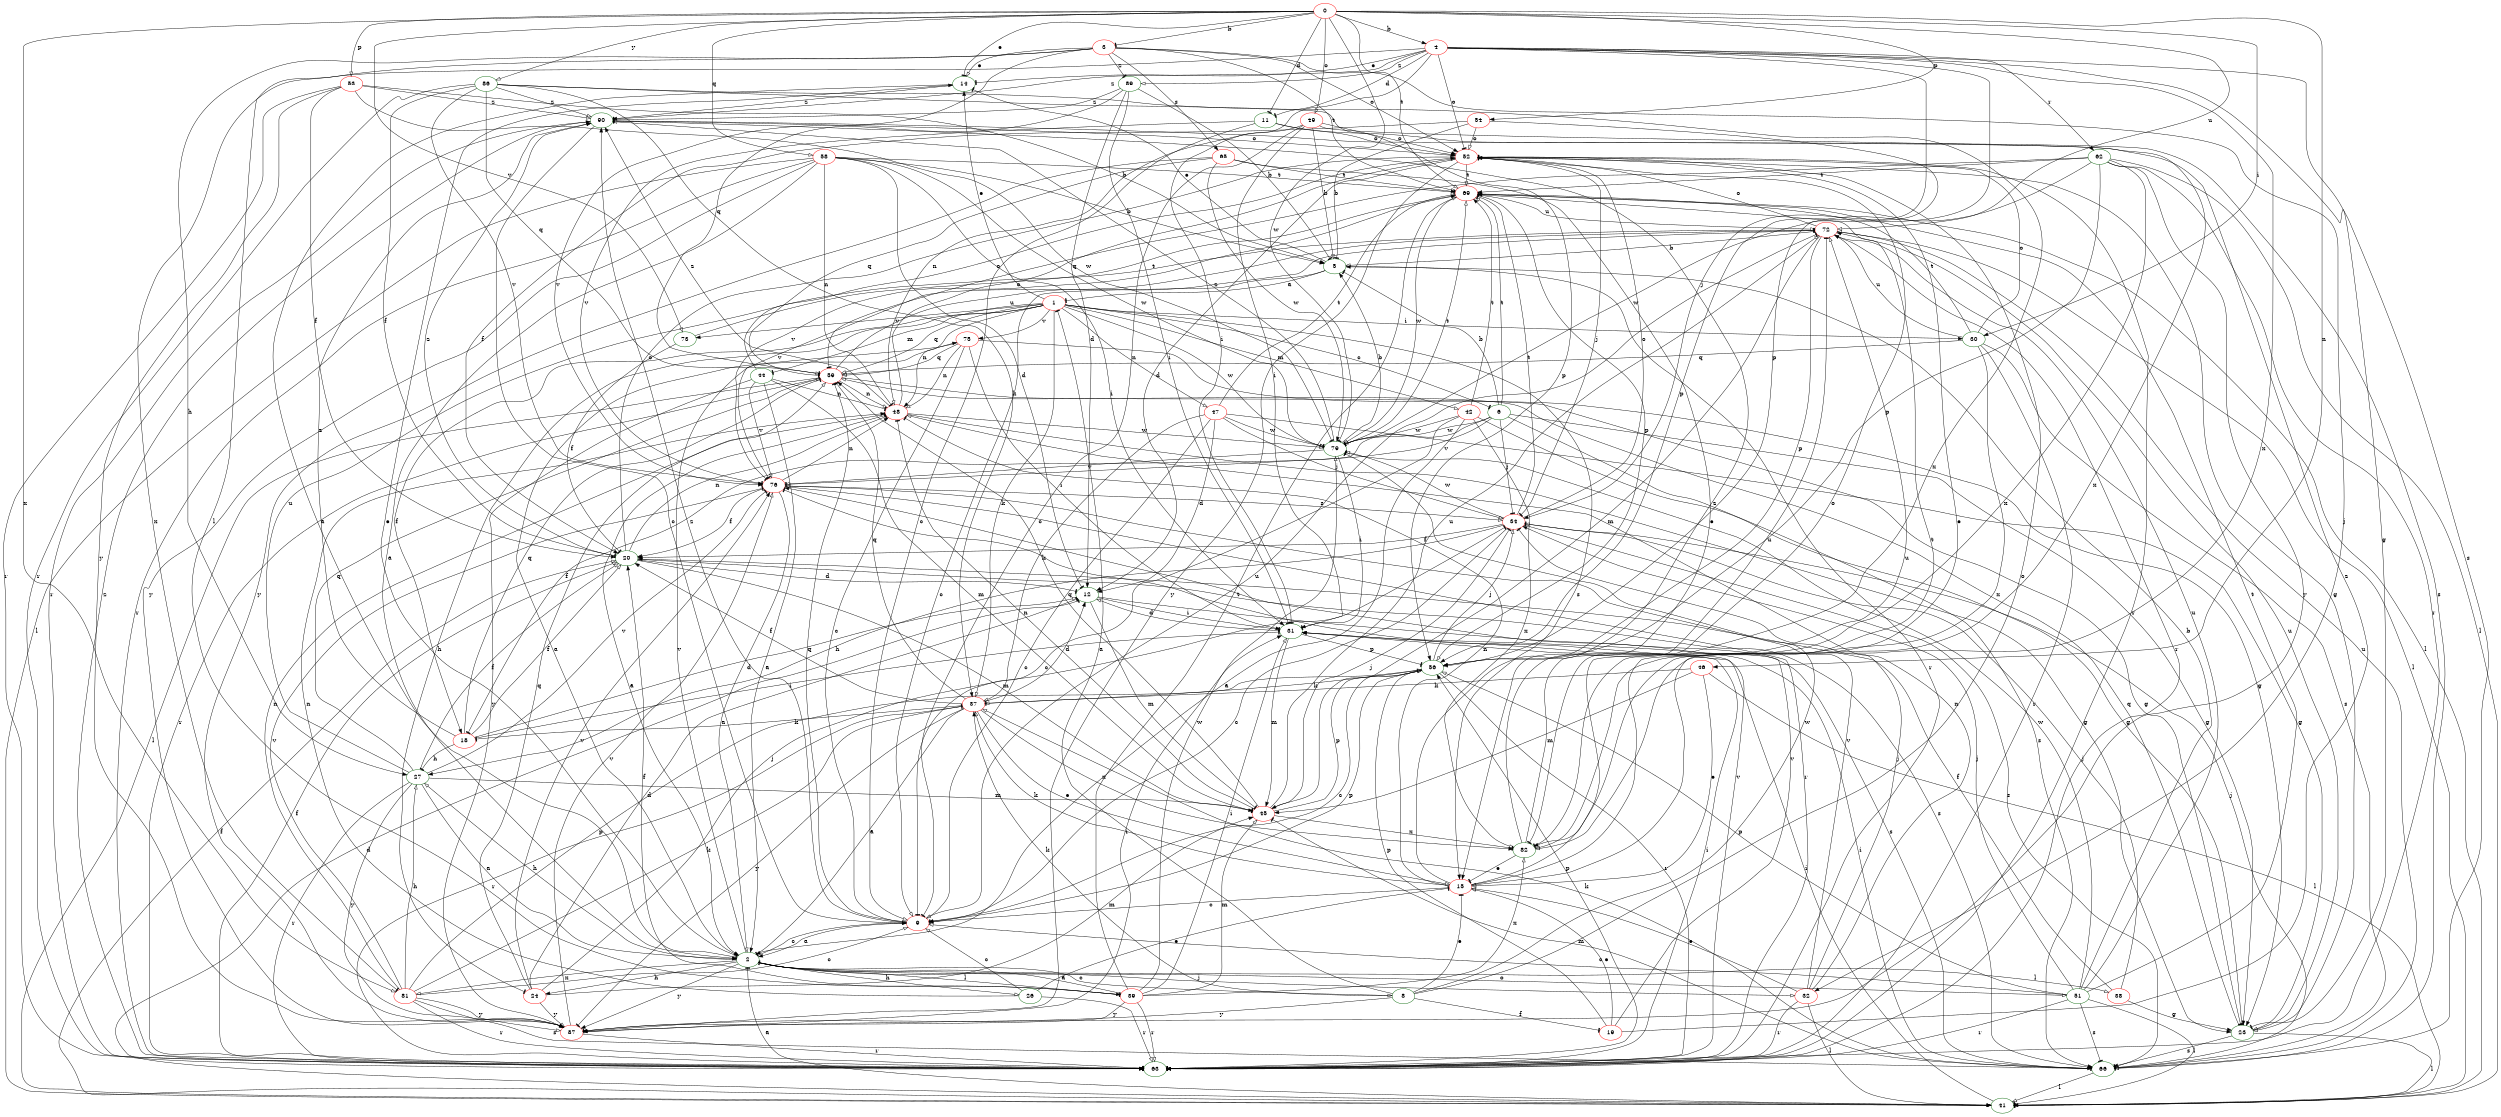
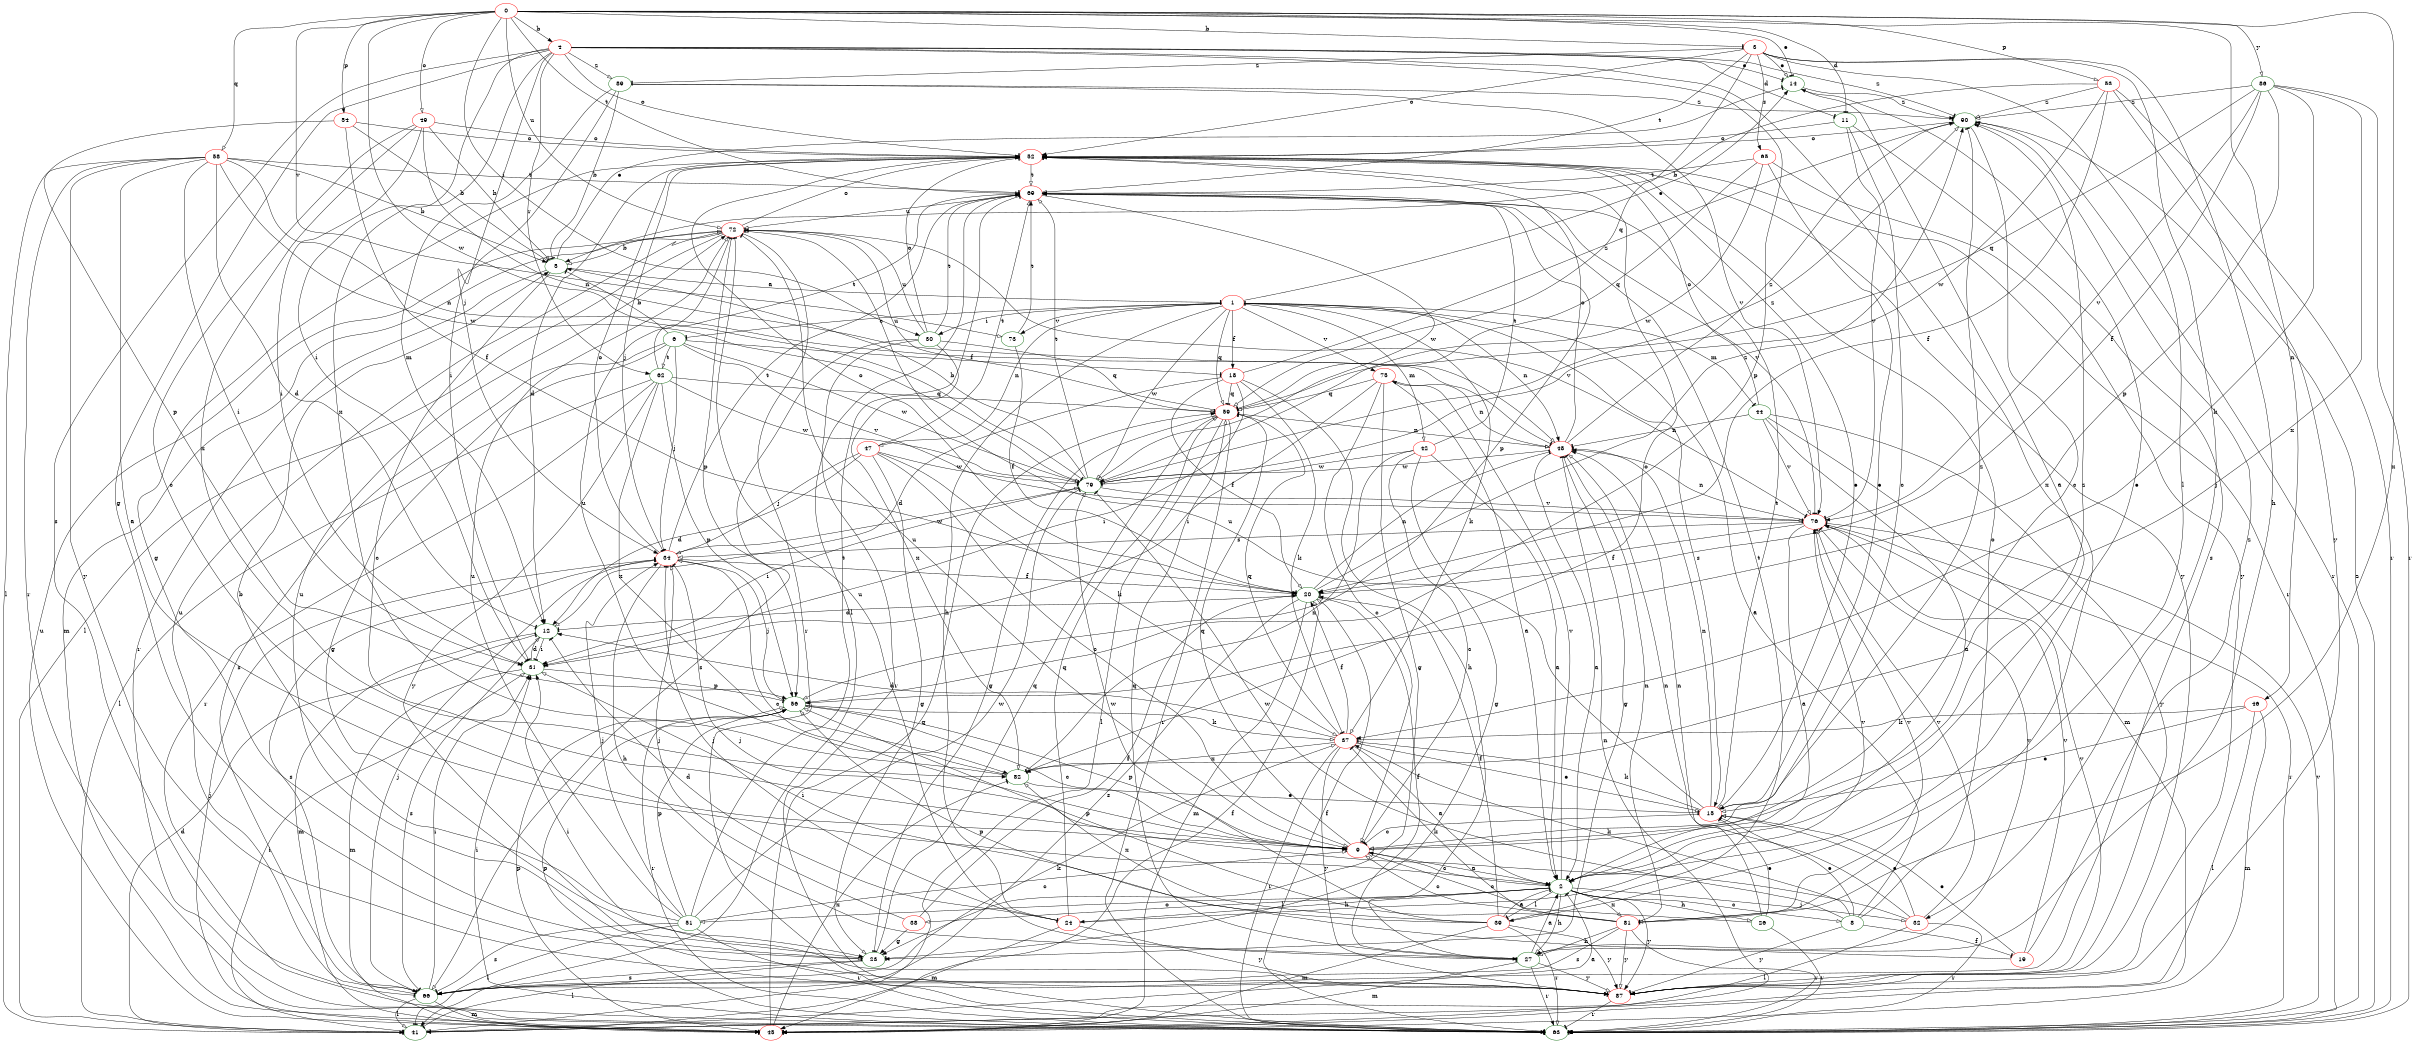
(1501, 299) -> (666, 355)
(1092, 339) -> (409, 358)
(1936, 570) -> (720, 673)
(732, 725) -> (1299, 546)
